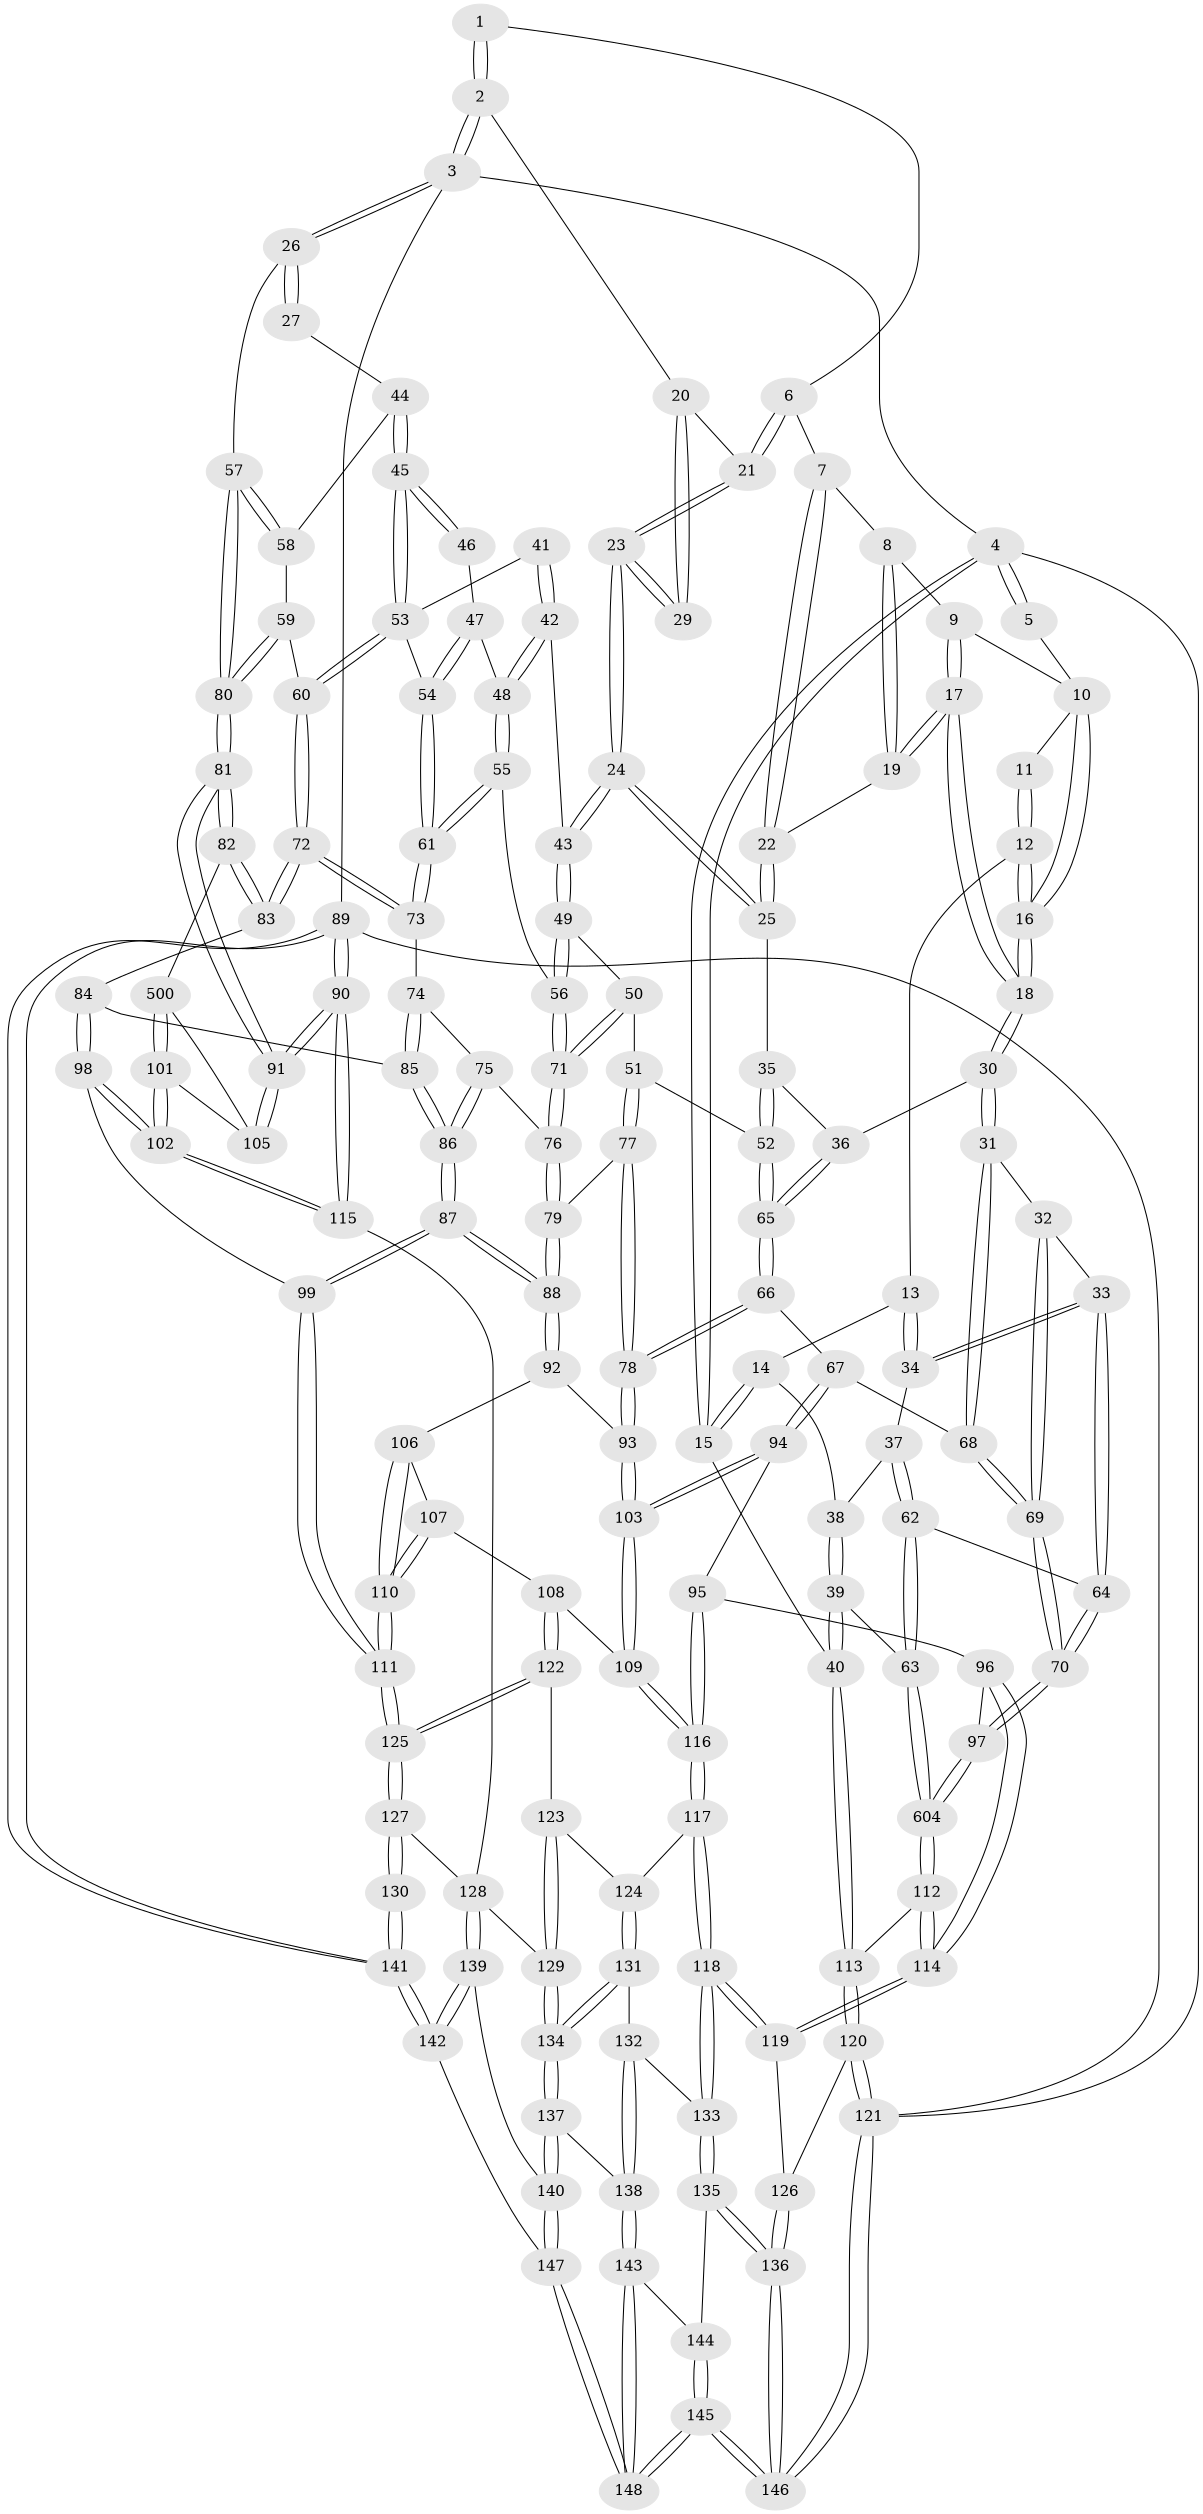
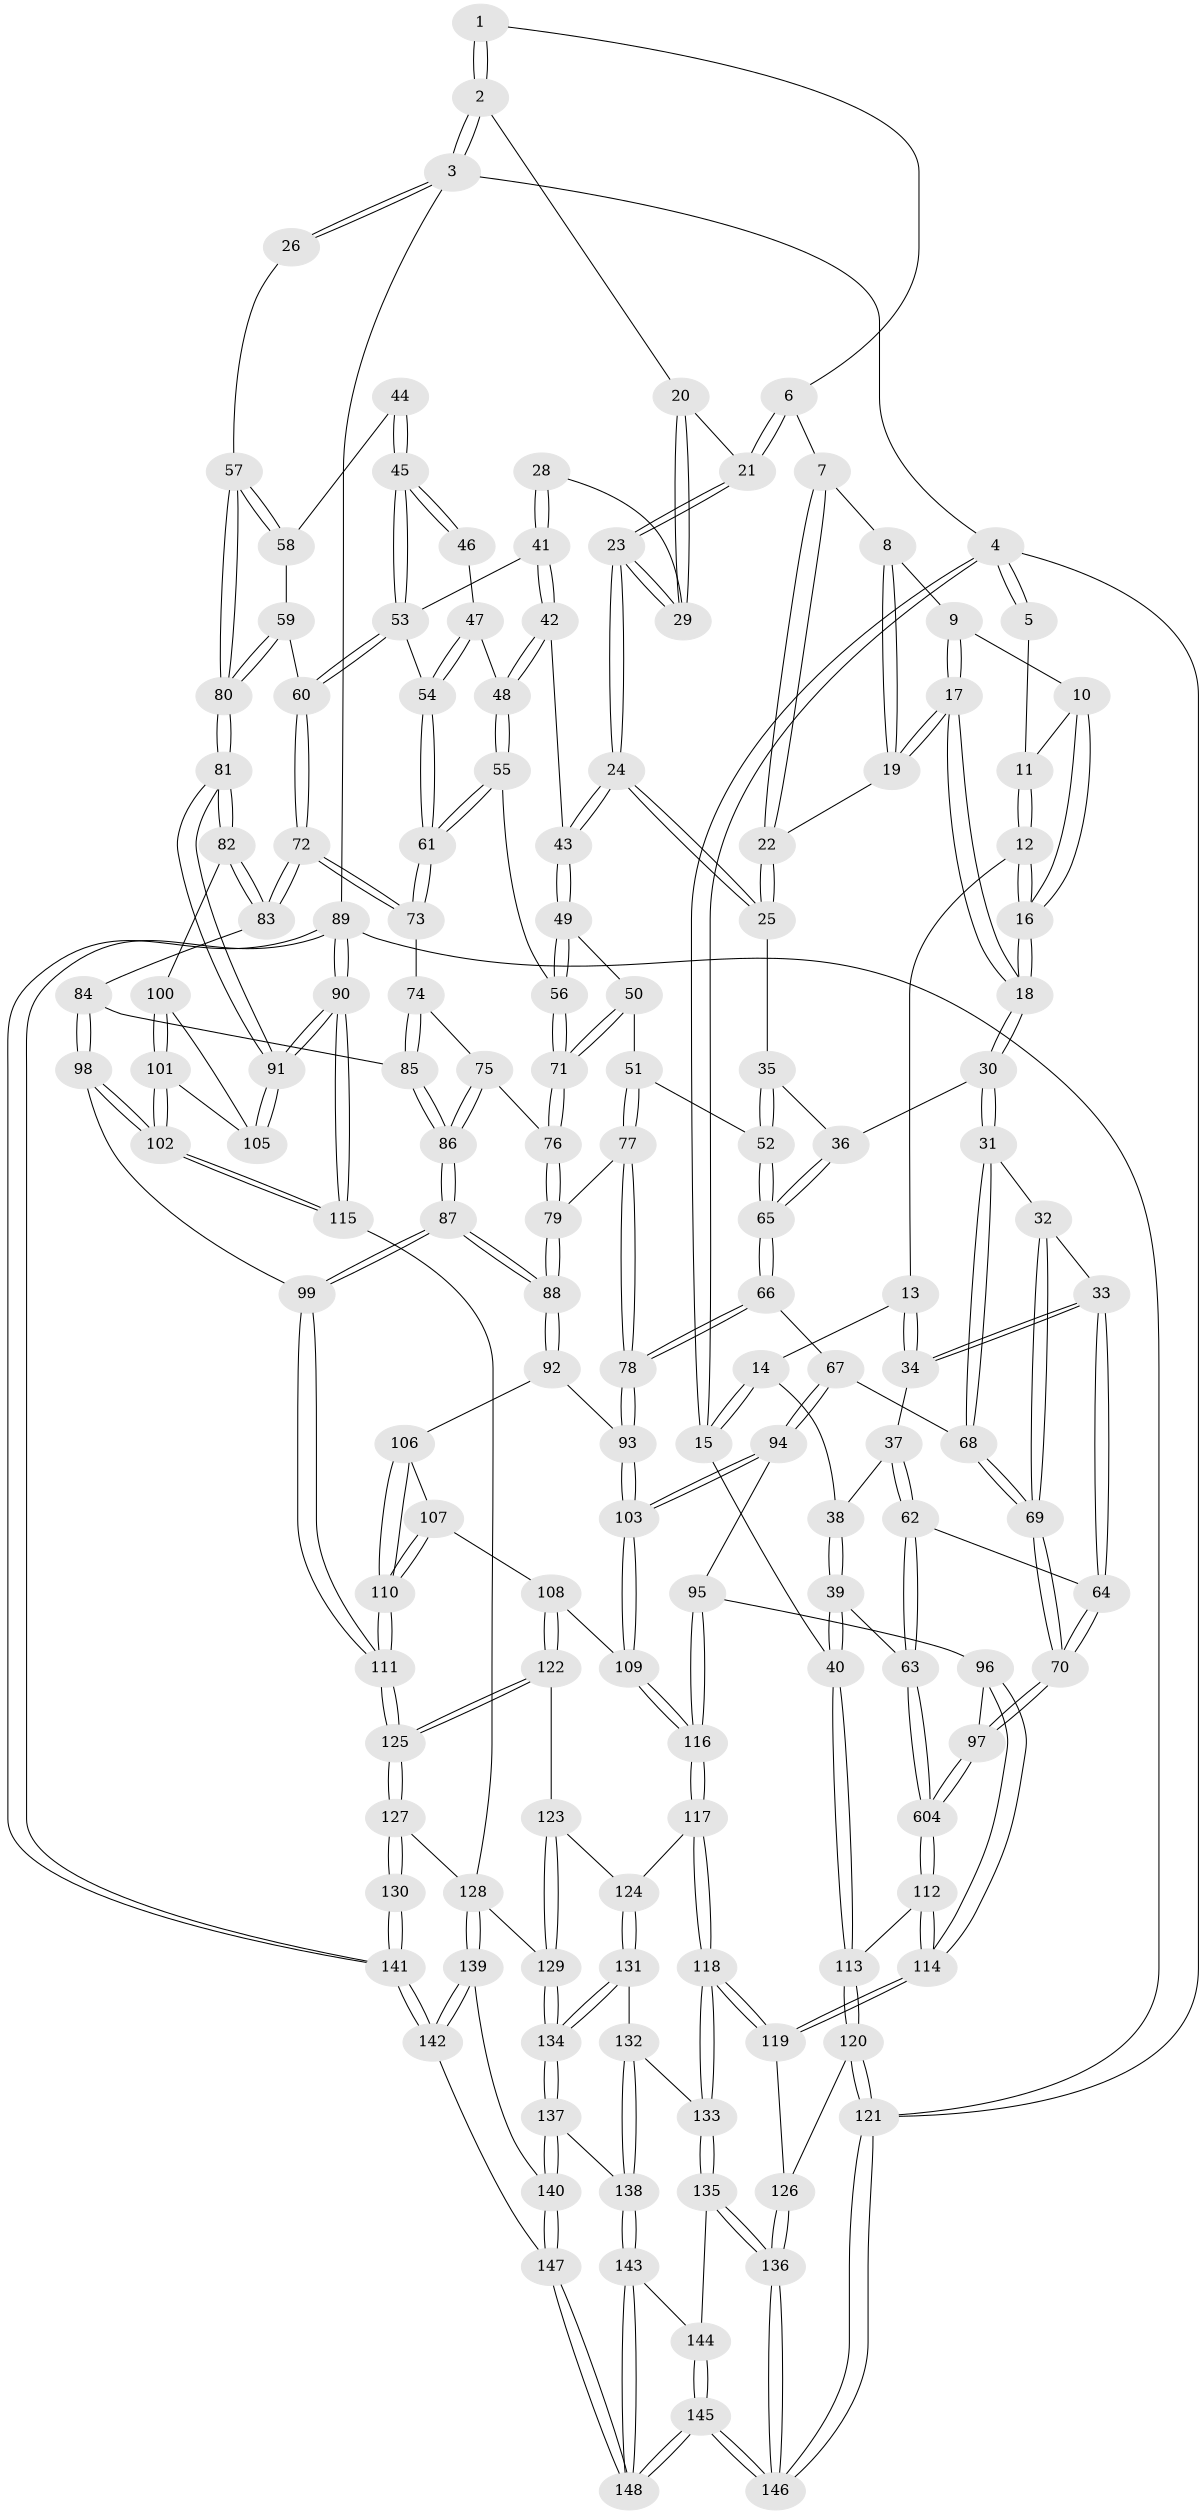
(291, 322) -> none
none -> (542, 472)
(1056, 659) -> (1027, 696)
(161, 995) -> (161, 995)
